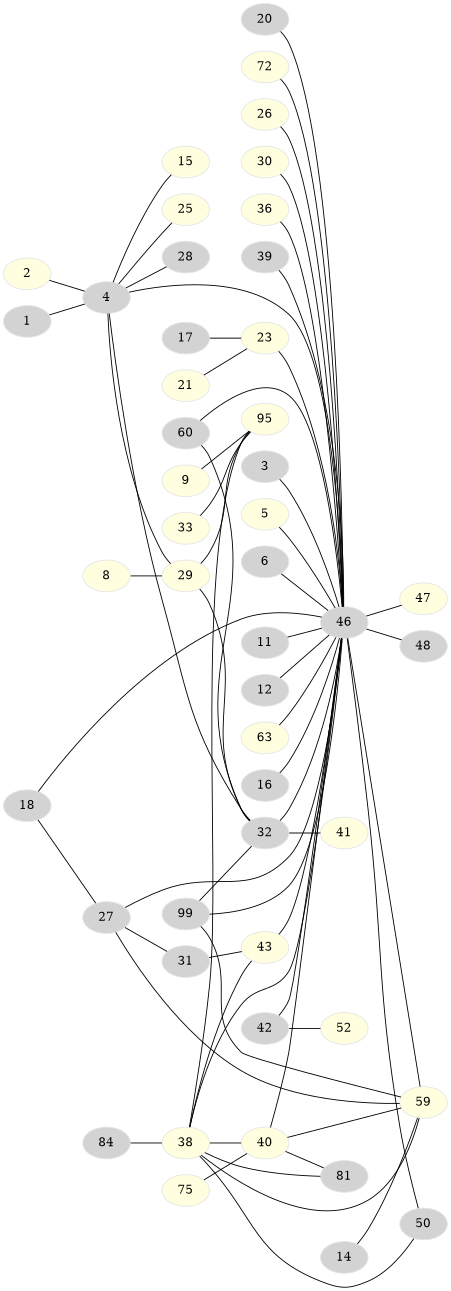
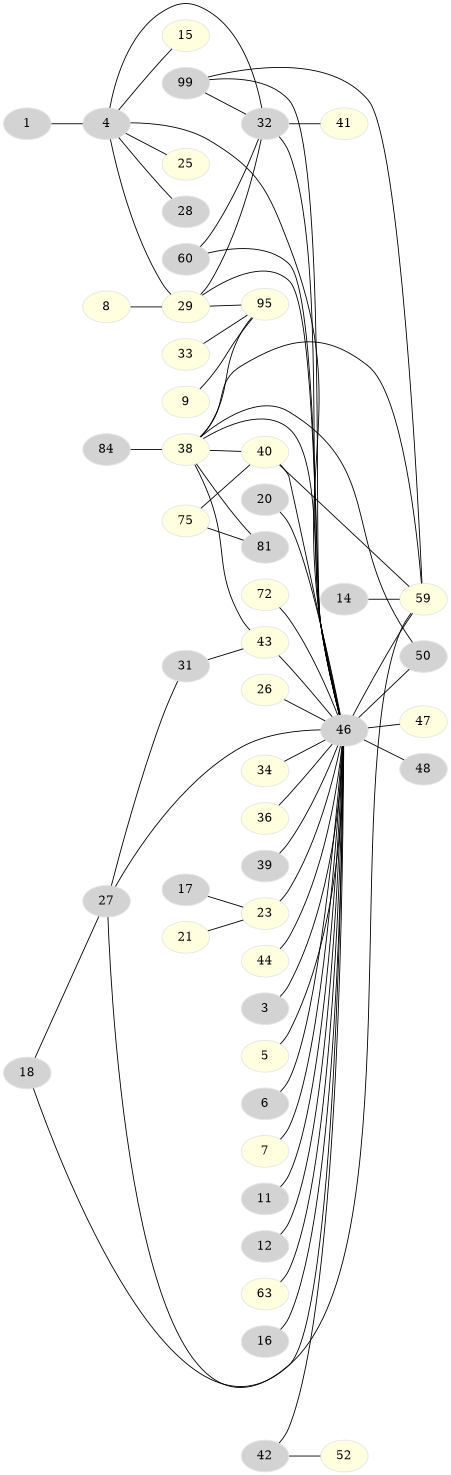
(265, 162) -> (265, 771)
(27, 274) -> none
none -> (313, 450)
none -> (265, 961)
none -> (265, 1151)
(305, 1160) -> (226, 534)
